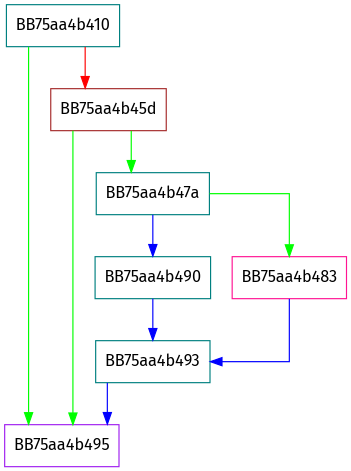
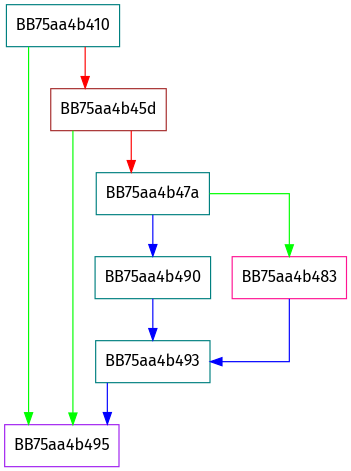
(131, 146) -> (131, 146)
